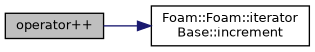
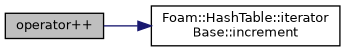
(230, 26) -> (246, 26)
